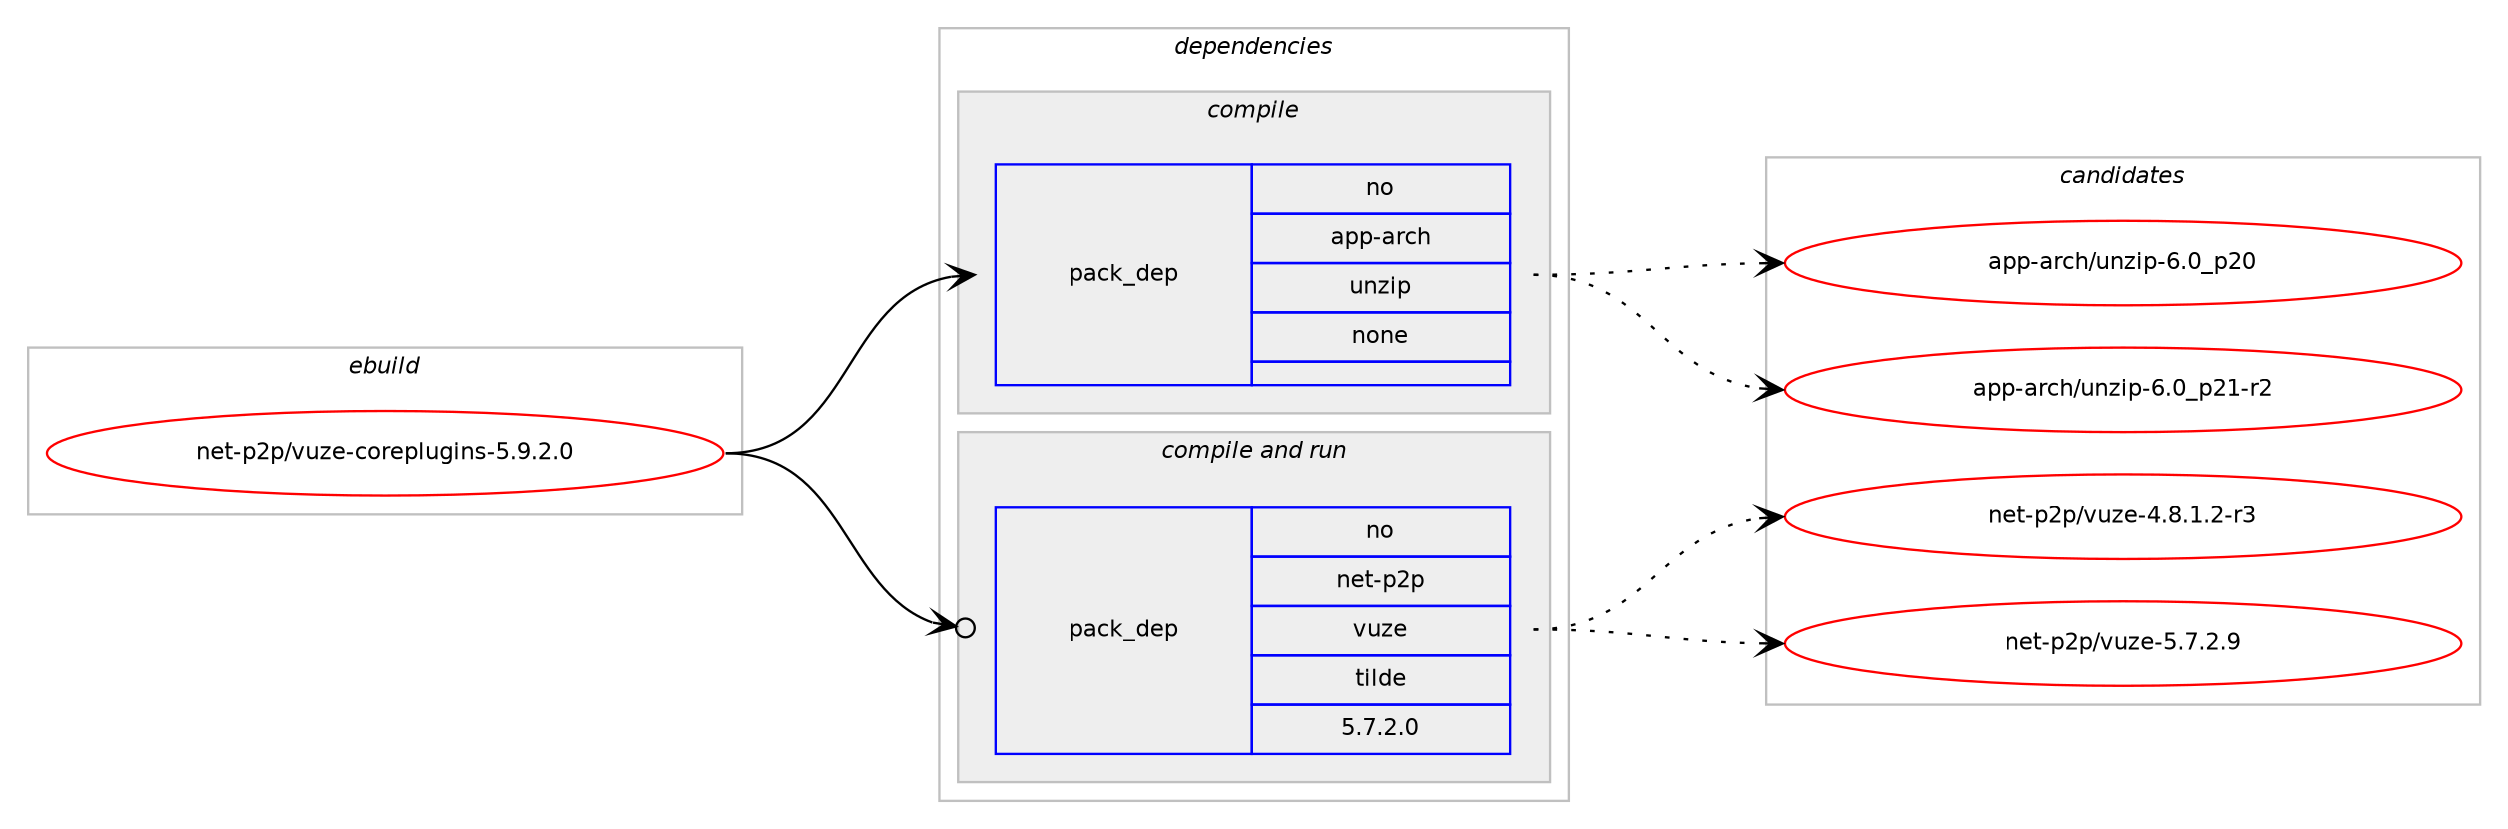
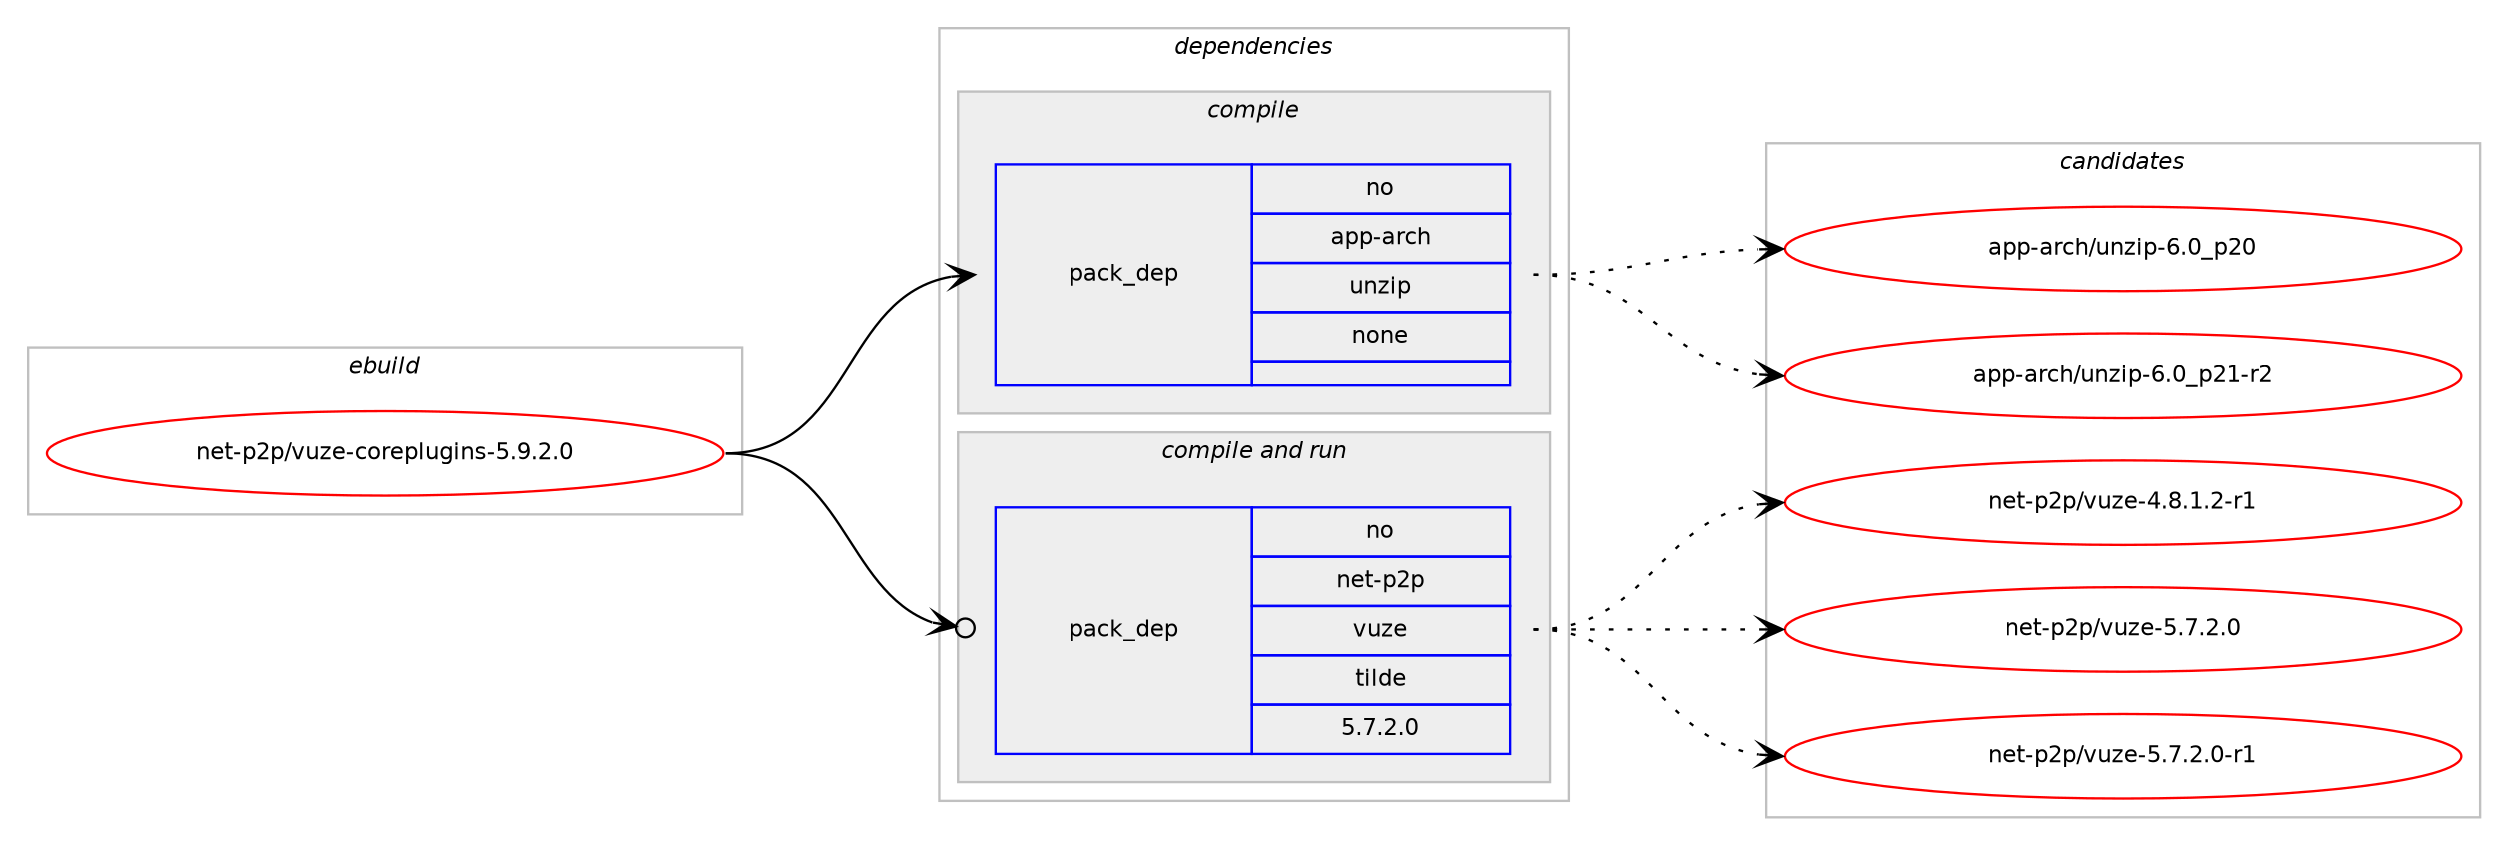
(2123, 517) -> (2123, 503)
(2123, 644) -> (2123, 629)
none -> (2123, 756)
